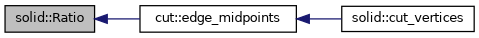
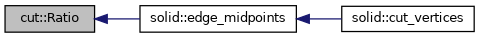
(50, 19) -> (50, 19)
(218, 19) -> (218, 19)
